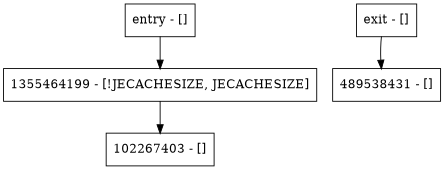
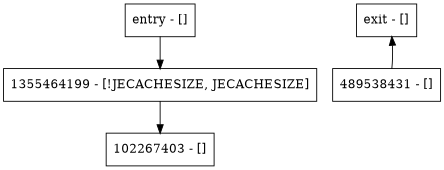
(381, 48) -> (393, 57)
